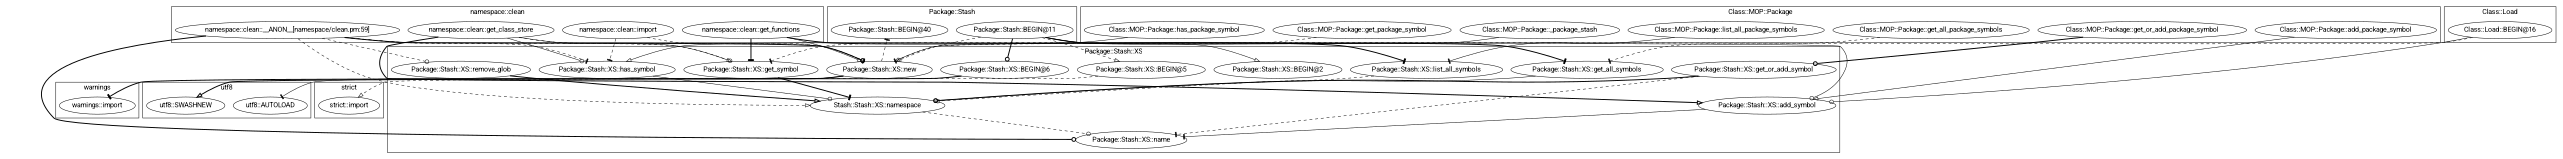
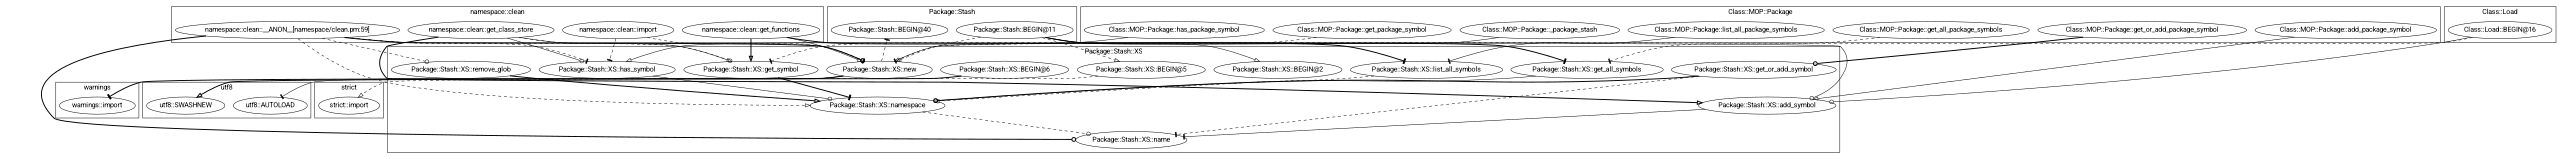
(751, 49) -> (751, 49)
(1010, 49) -> none
(878, 106) -> (878, 106)
